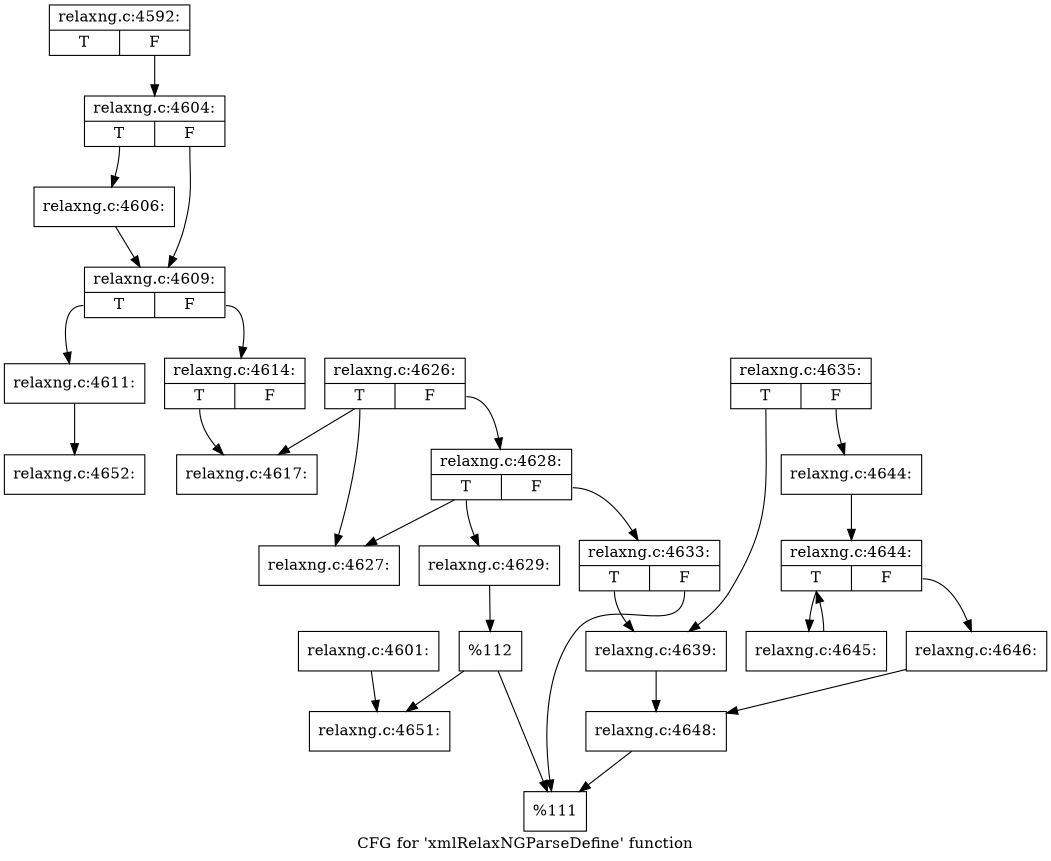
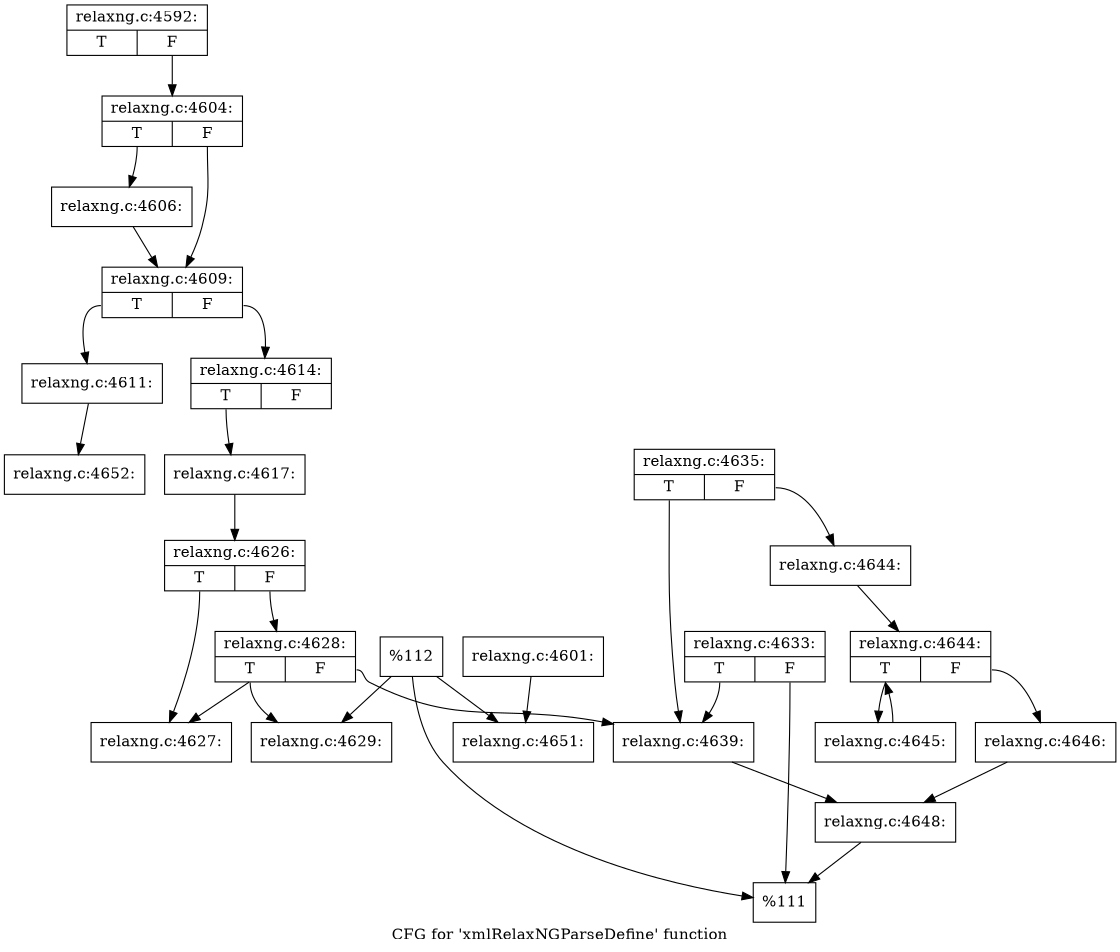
(321, 429) -> (235, 512)
(608, 502) -> (468, 711)
(490, 603) -> (371, 696)
